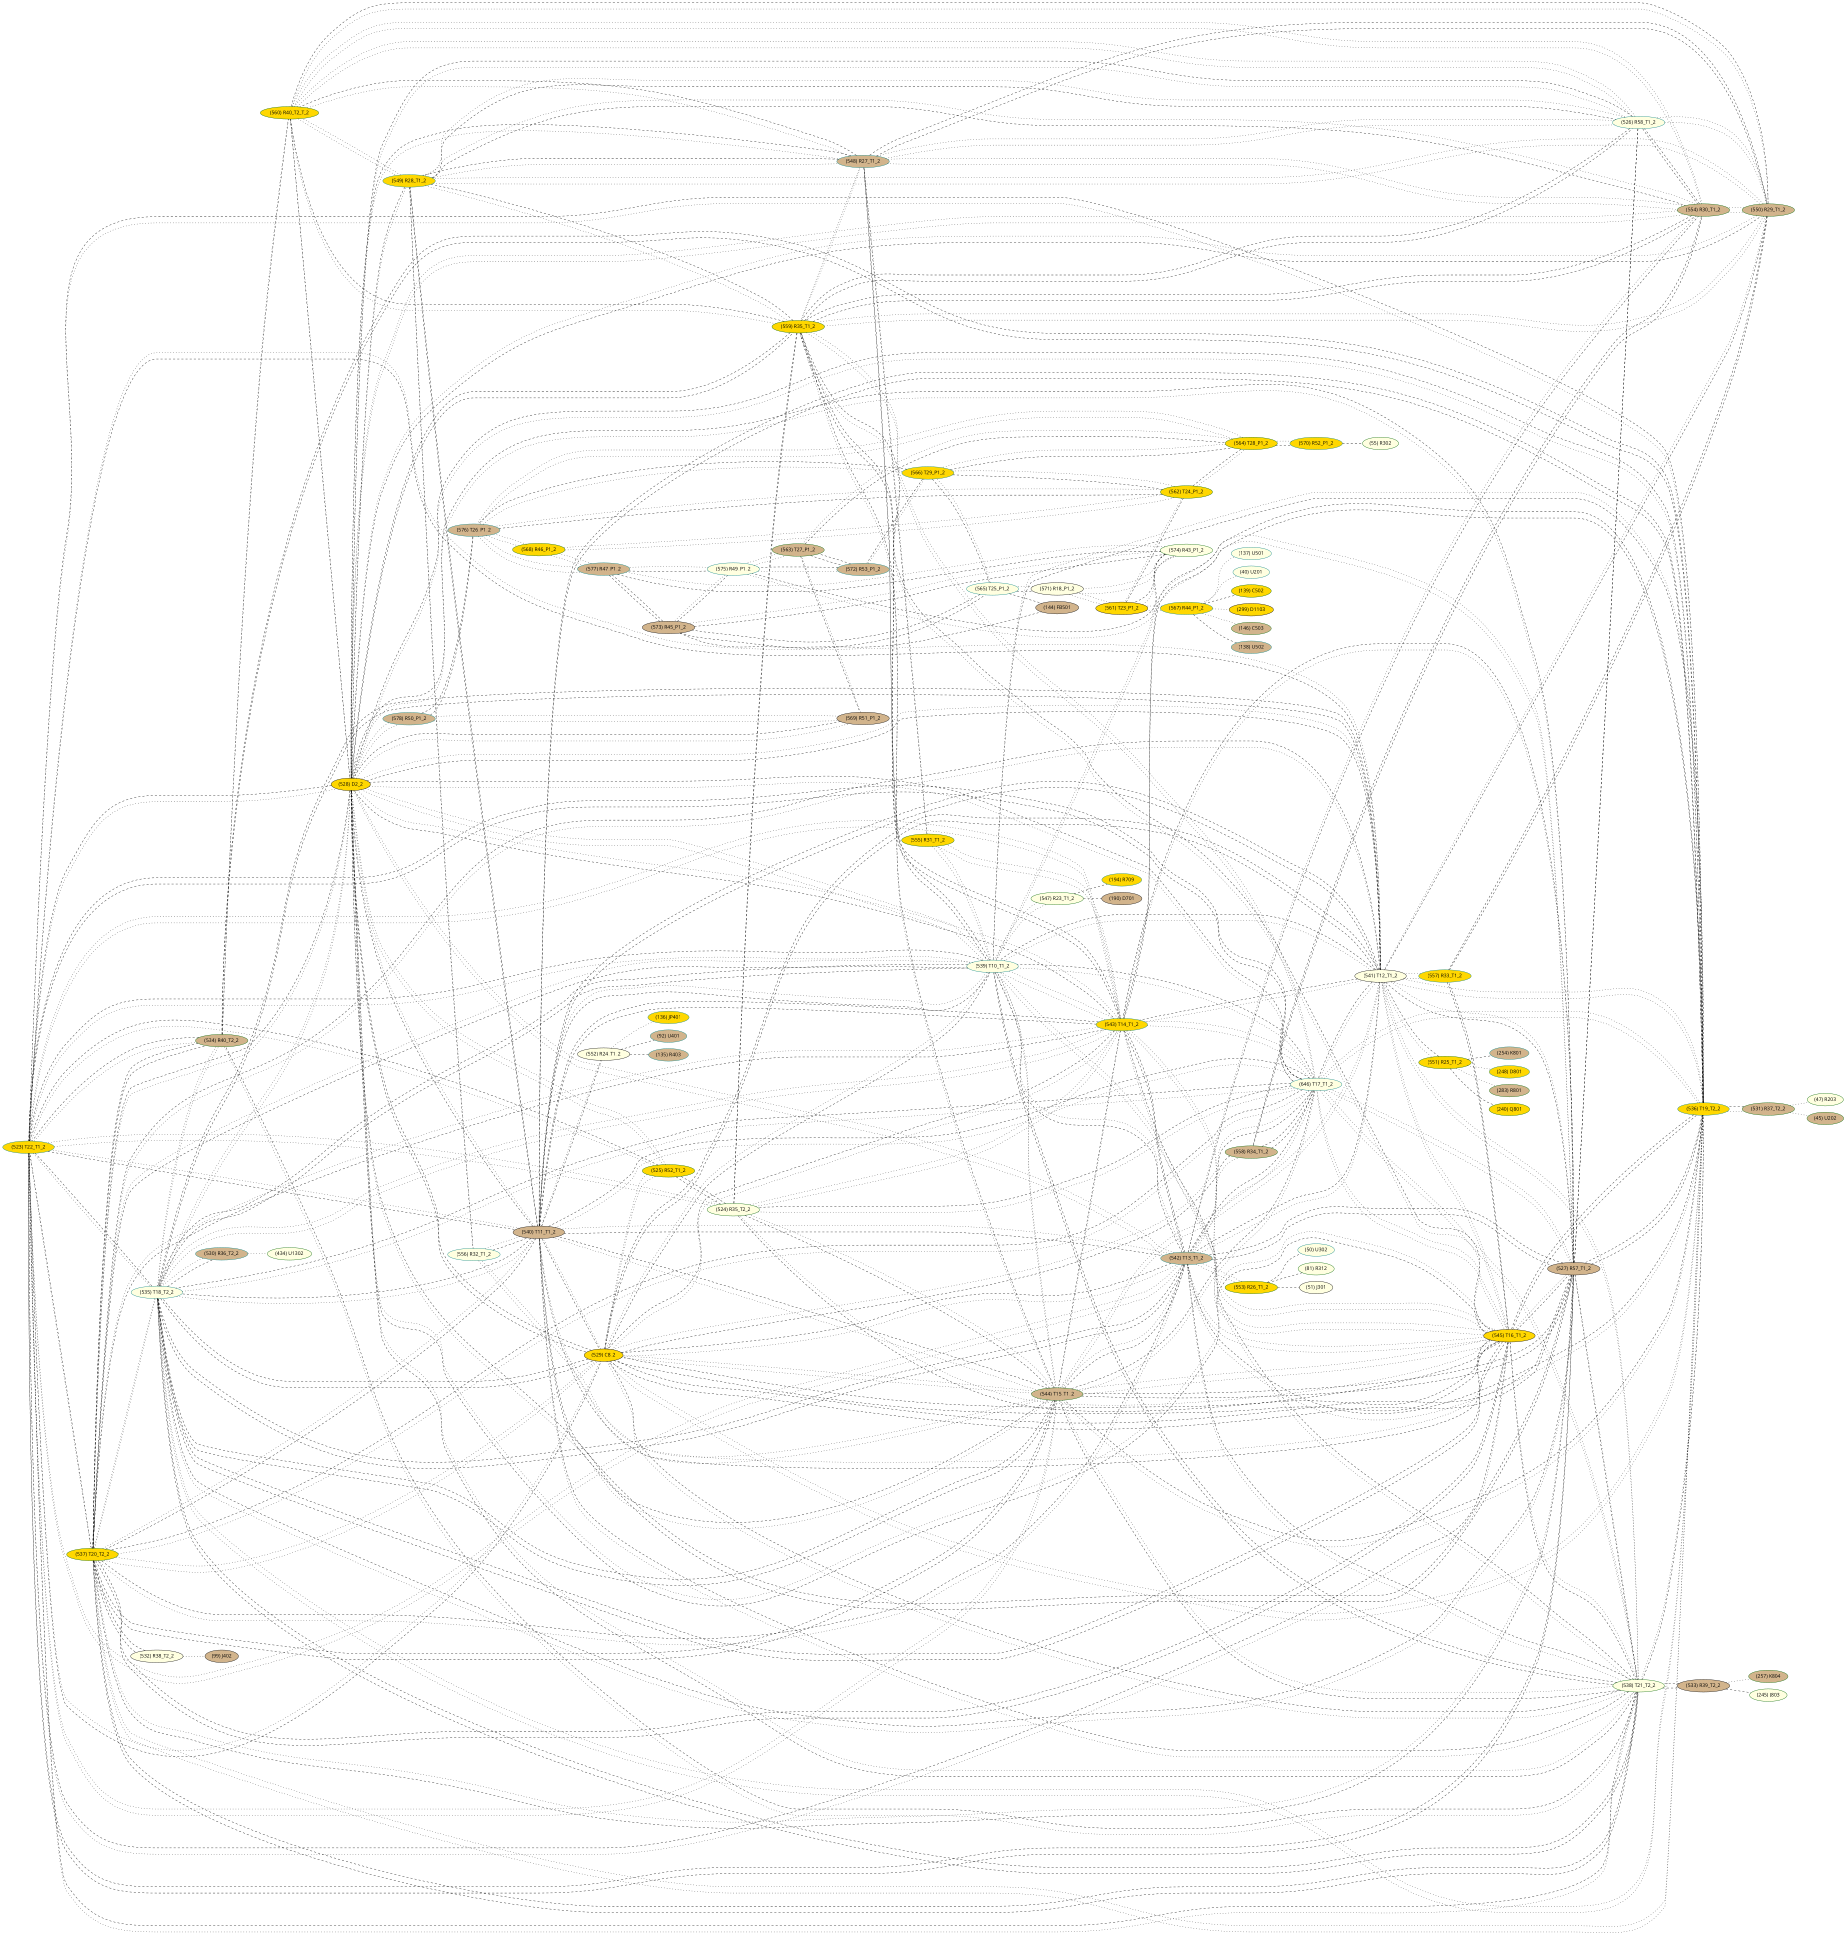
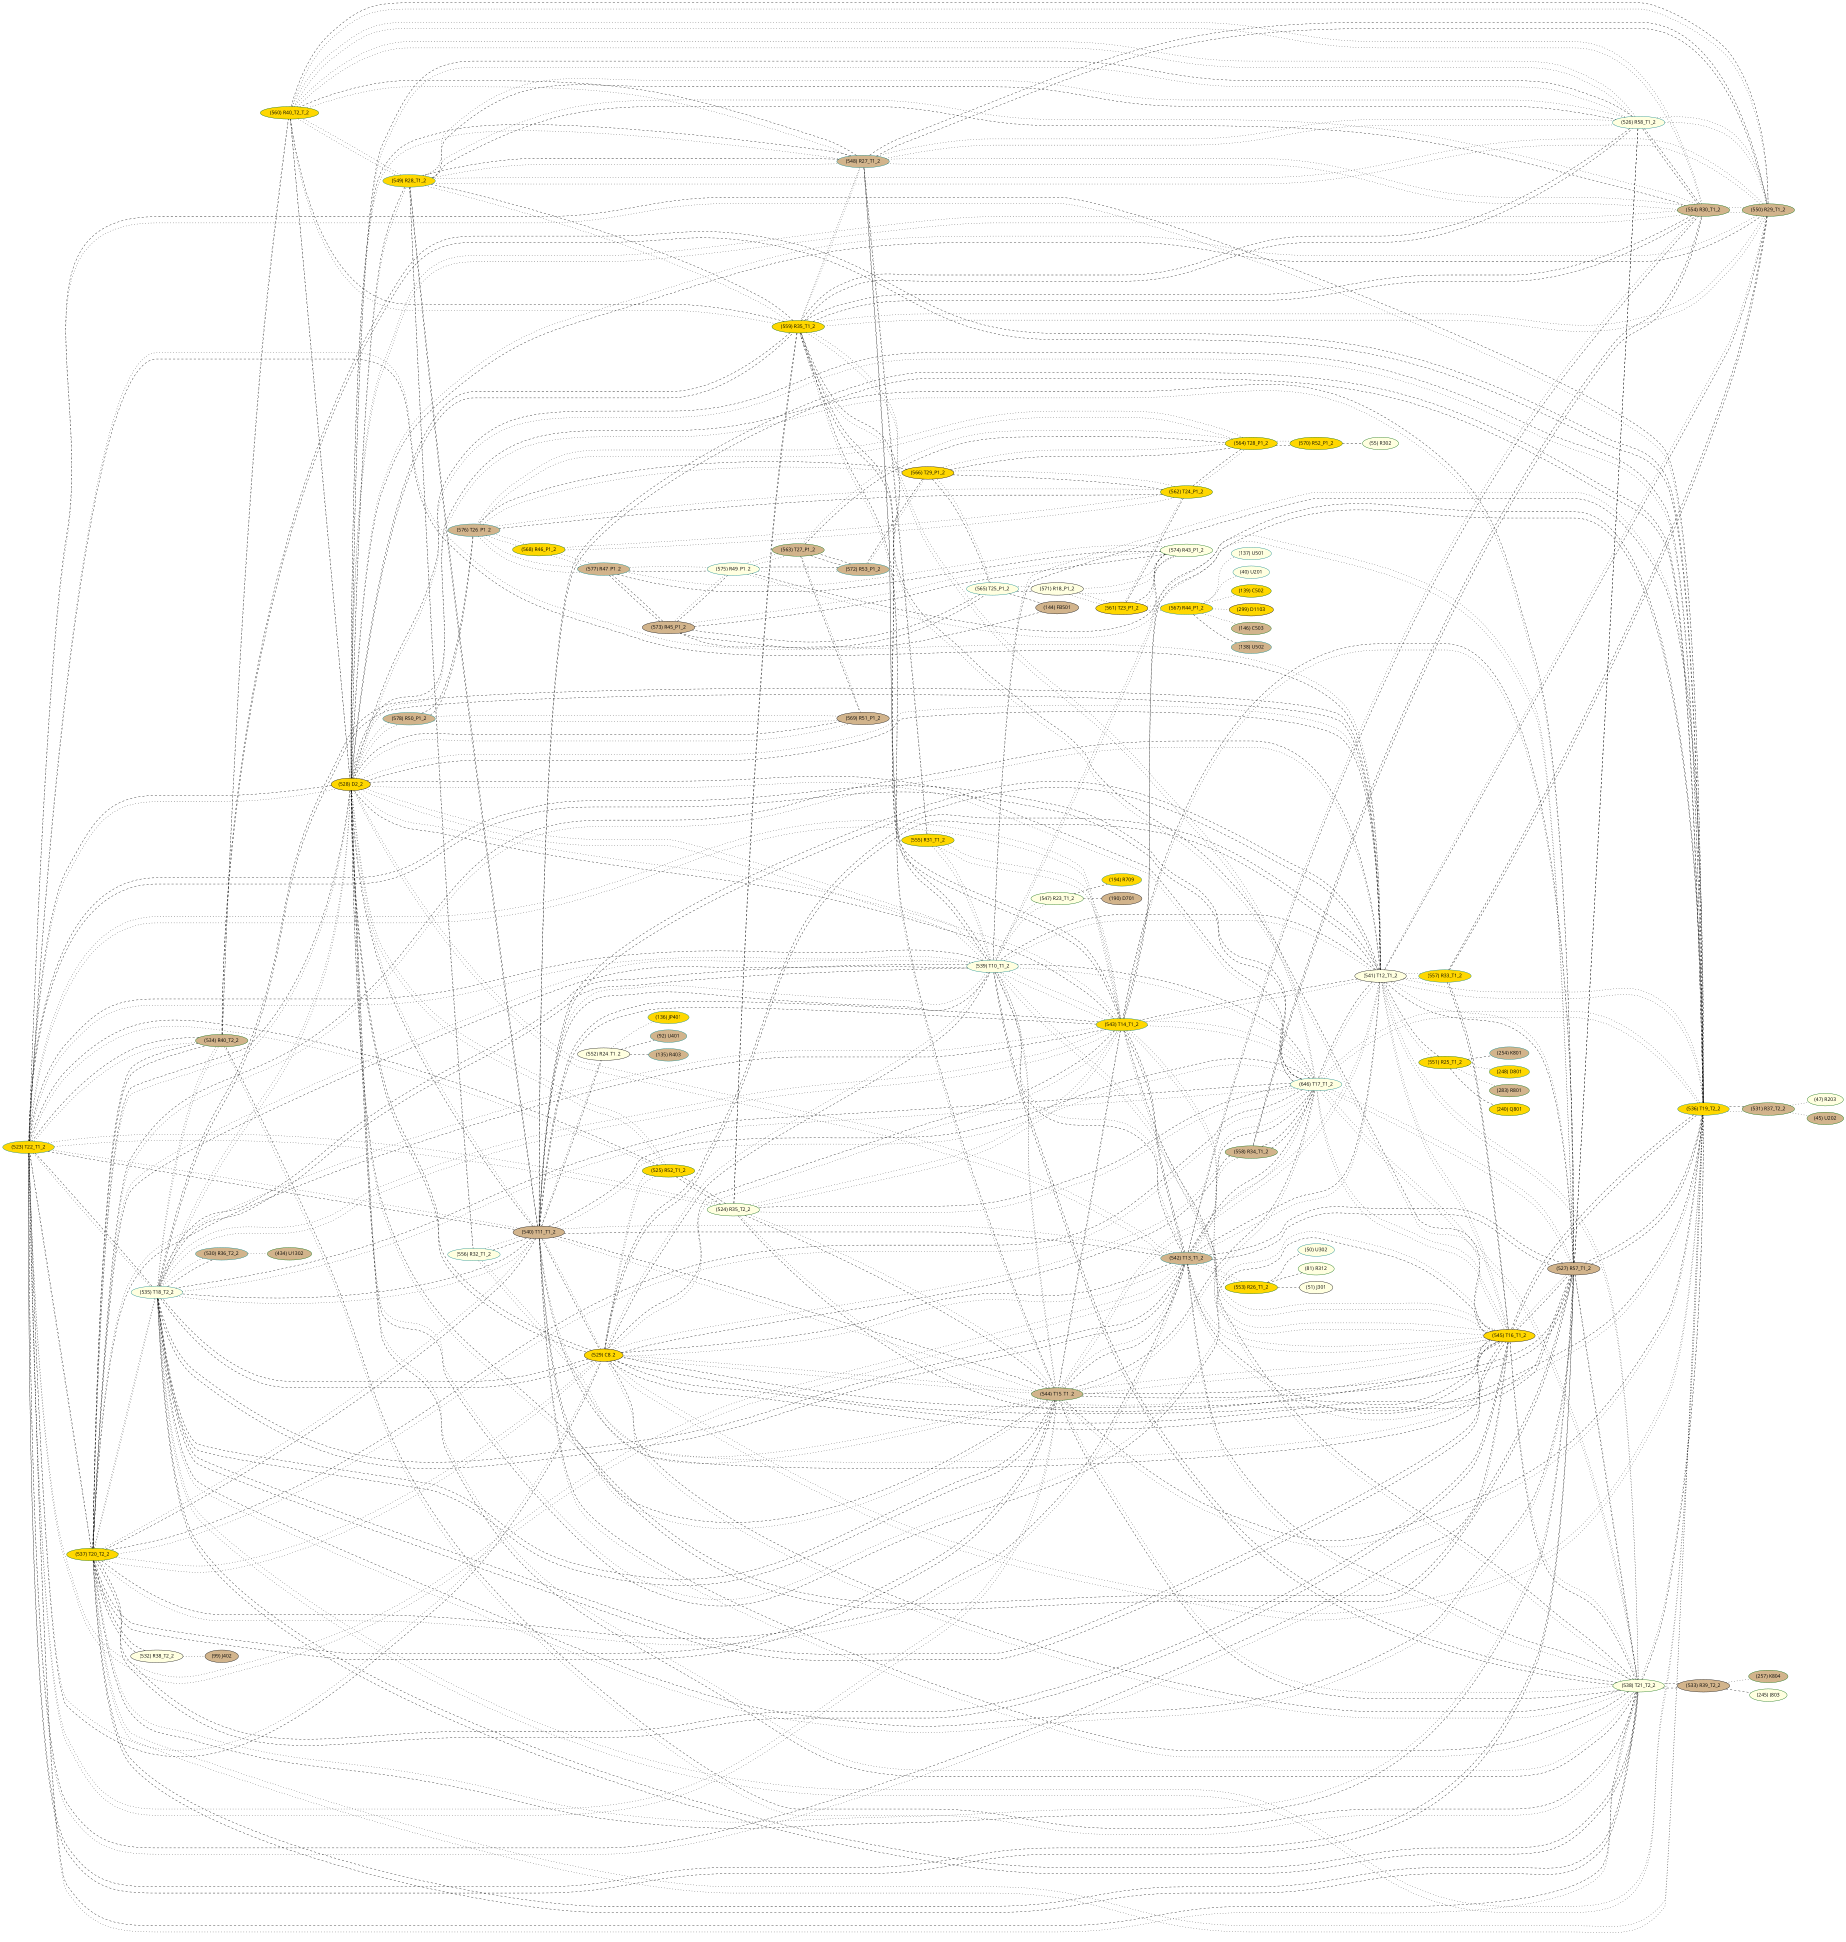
(1316, 443) -> (1316, 443)
(928, 473) -> (928, 473)
(1220, 599) -> (1220, 599)
(290, 1254) -> (290, 1254)
